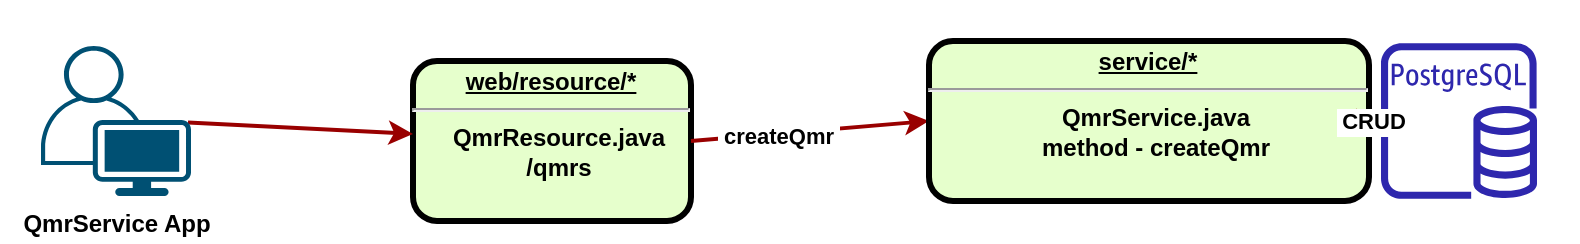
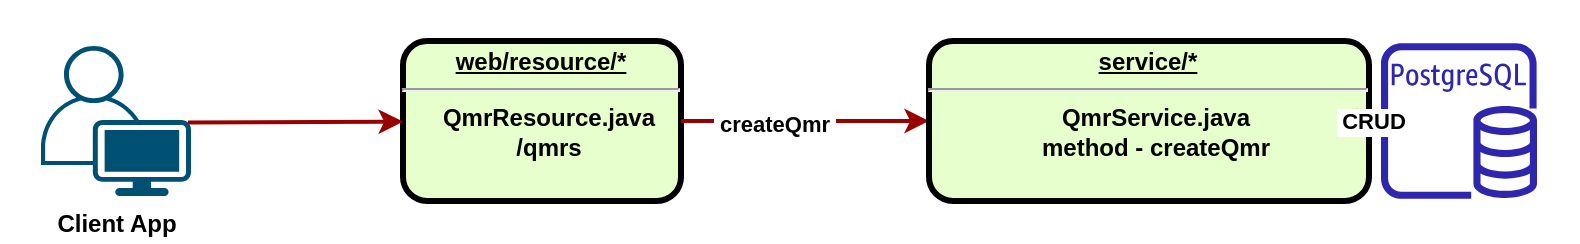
(552, 141) -> (542, 121)
(118, 225) -> (118, 225)
